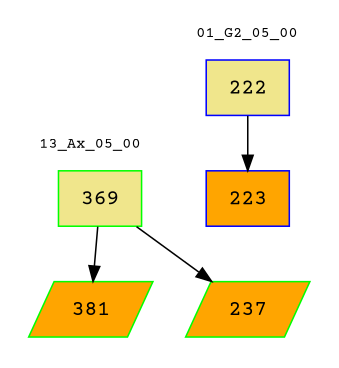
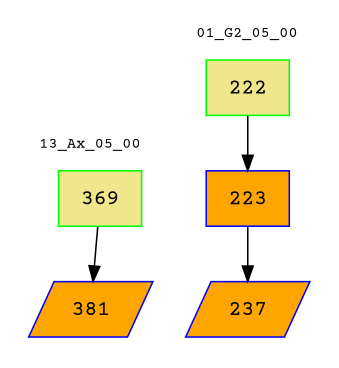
(248, 88) -> (248, 88)
(154, 239) -> (248, 246)
(91, 309) -> (91, 309)
(248, 309) -> (248, 309)
